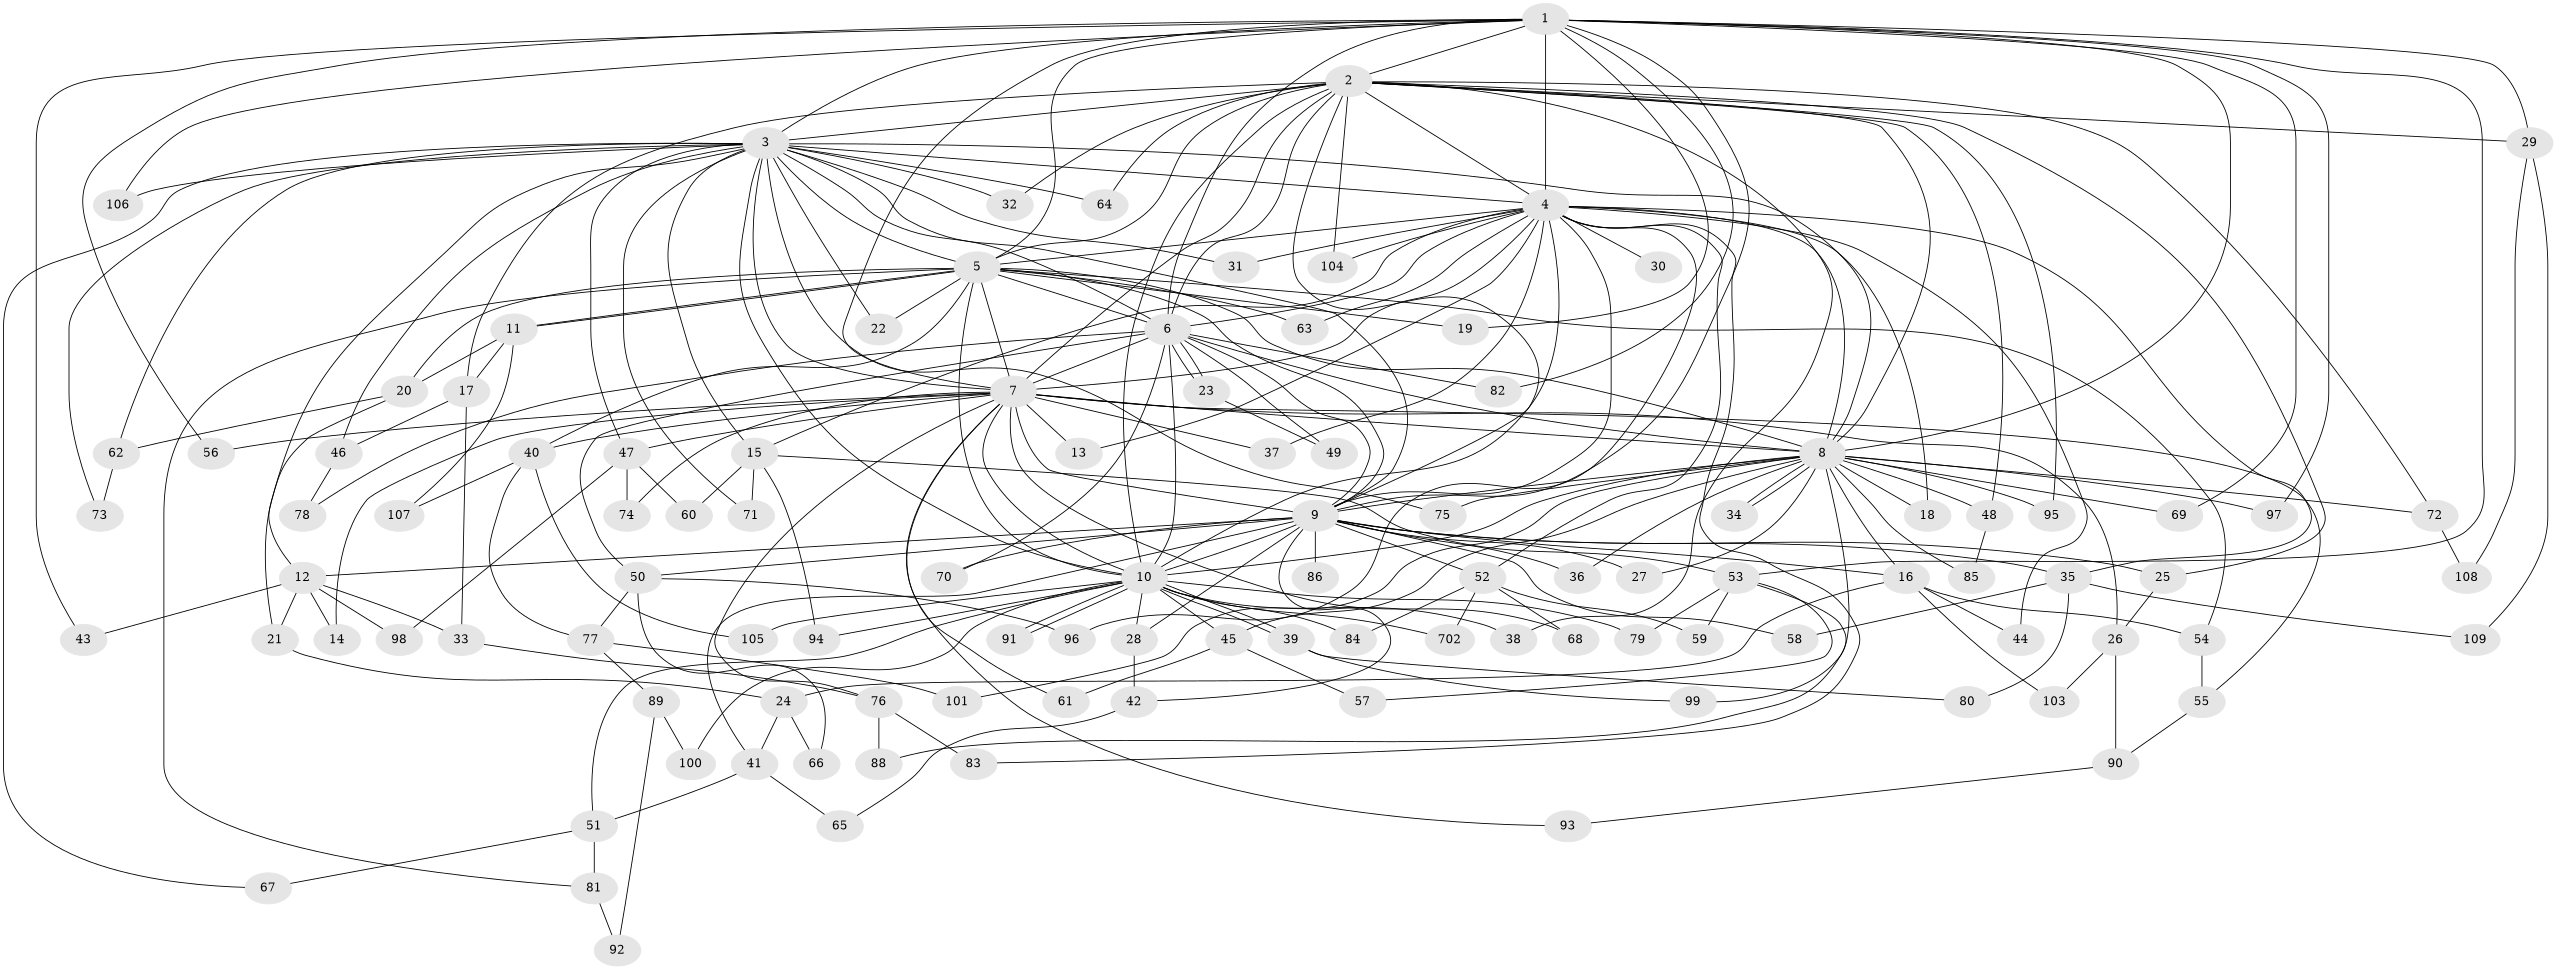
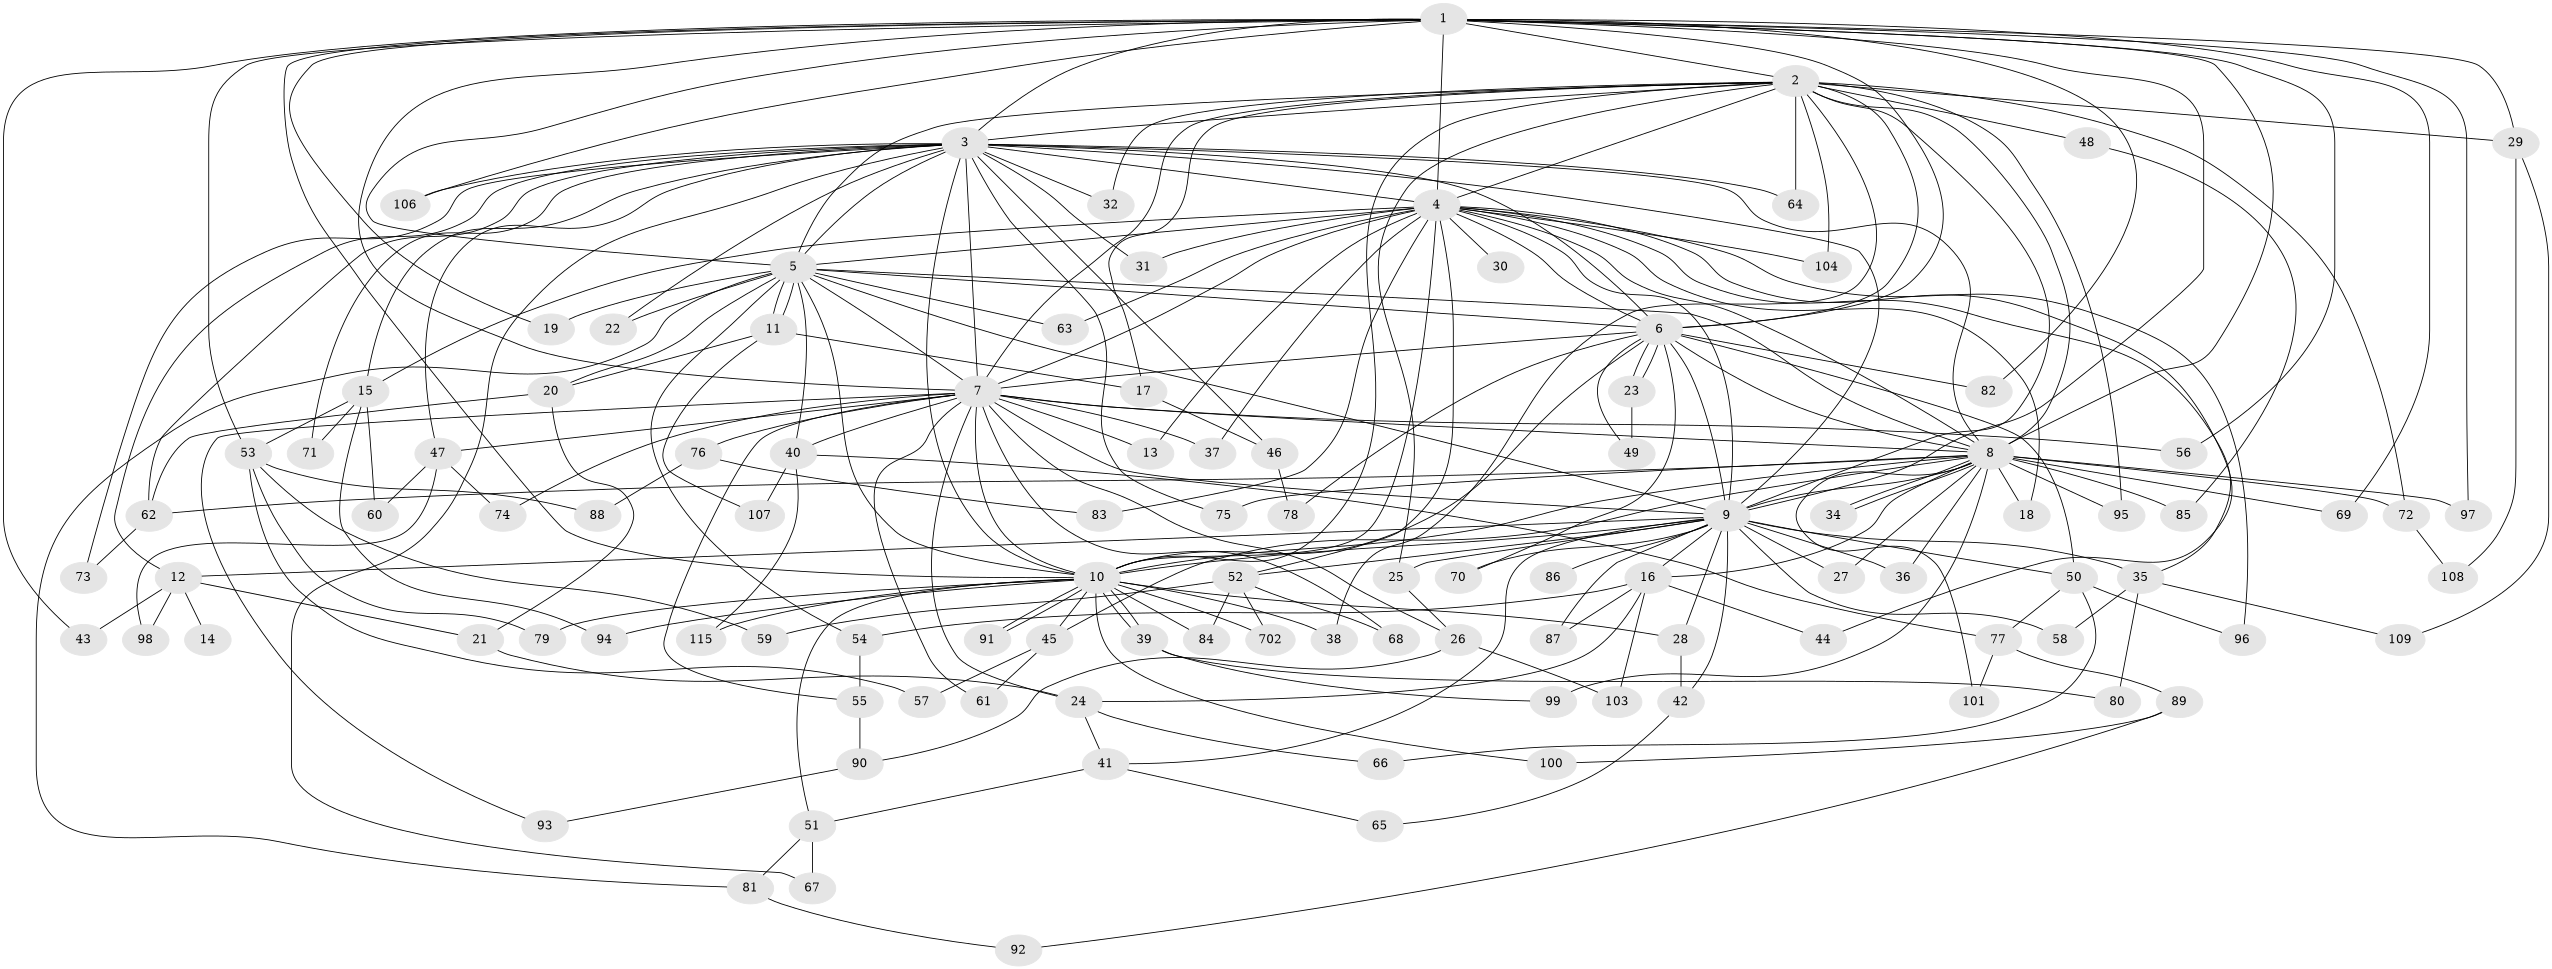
none -> (284, 89)
(625, 419) -> (932, 567)
(1908, 482) -> (1114, 480)
(461, 640) -> none
(753, 640) -> (701, 640)
none -> (1553, 640)
